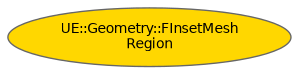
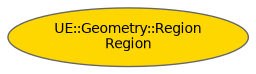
(149, 37) -> (128, 37)
